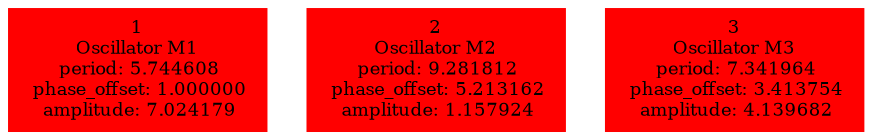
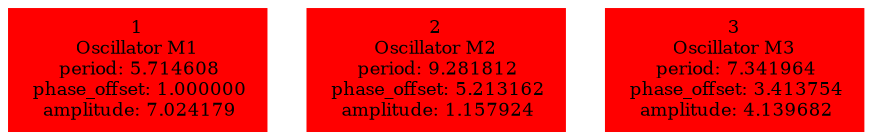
(138, 69) -> (138, 69)
